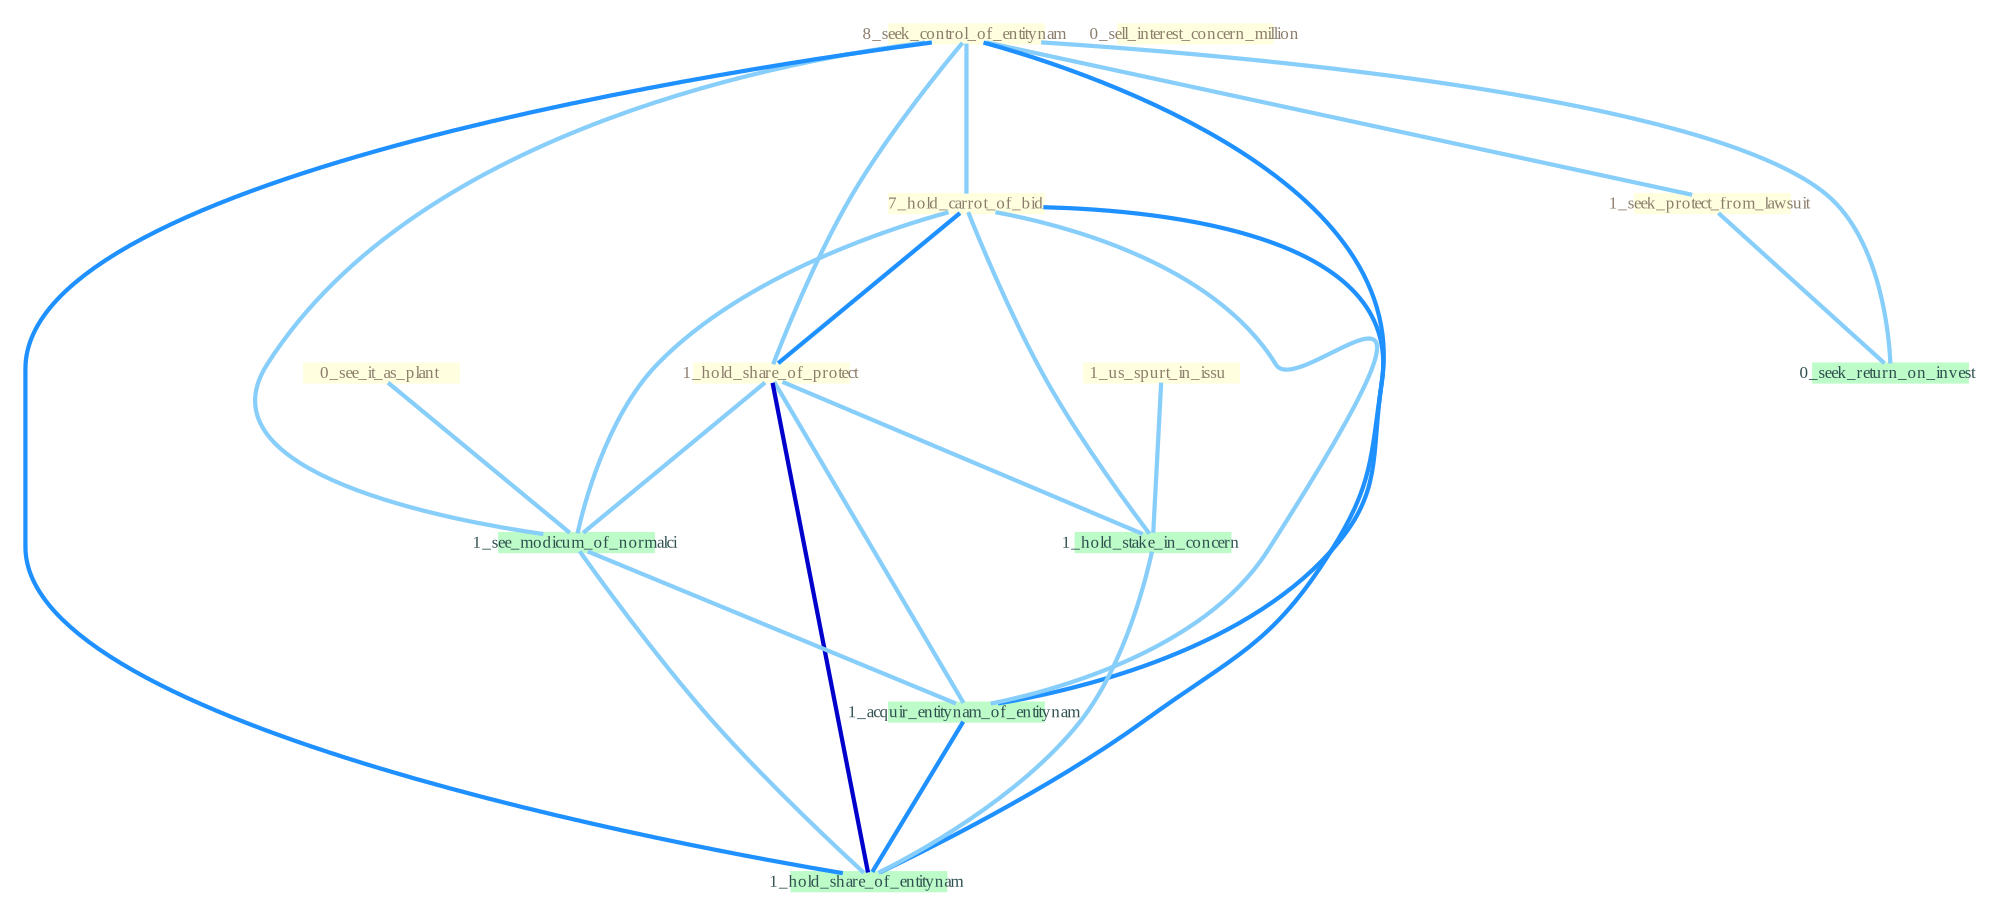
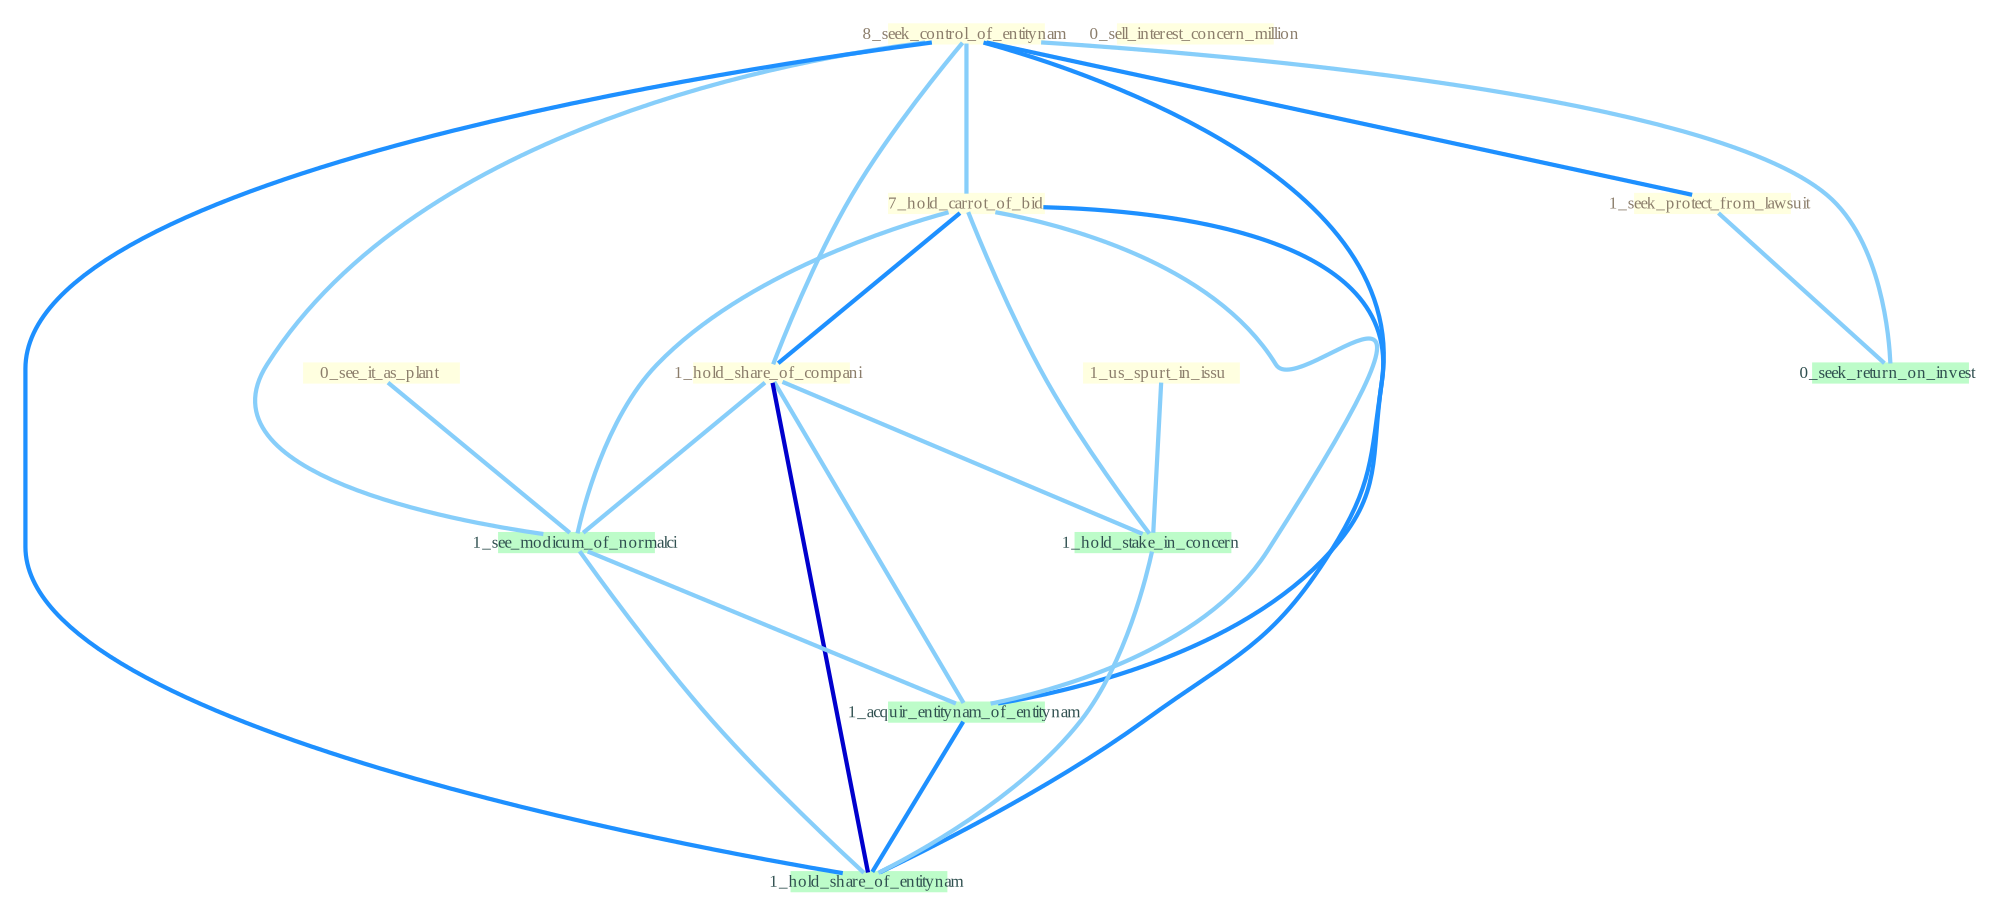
(1339, 119) -> (1339, 119)
(771, 373) -> (771, 373)
